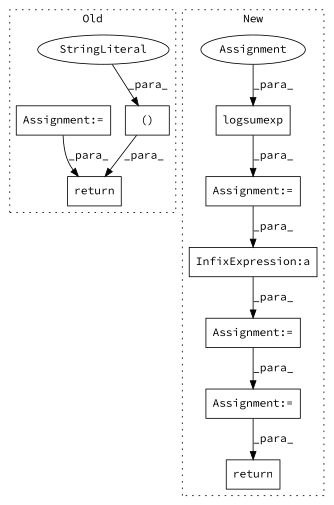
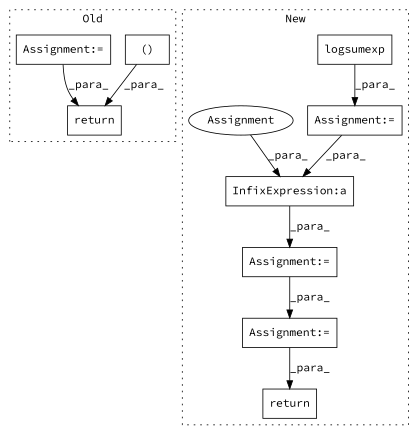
(103, 50) -> none
(253, 81) -> (263, 152)
